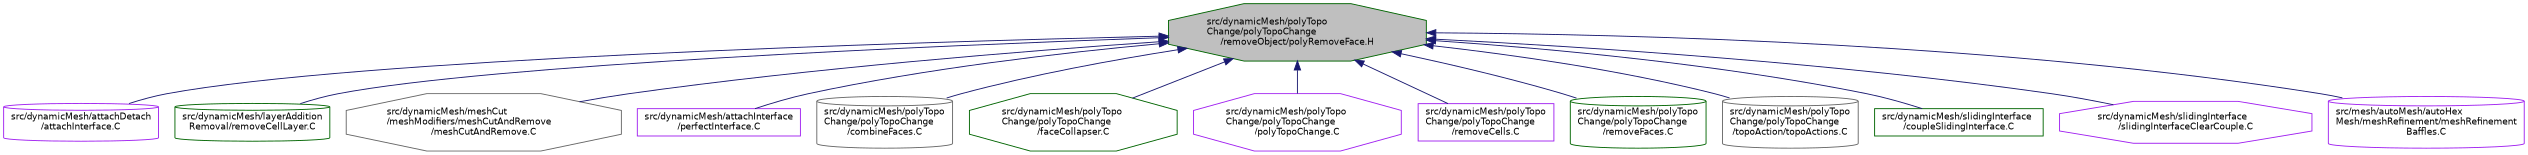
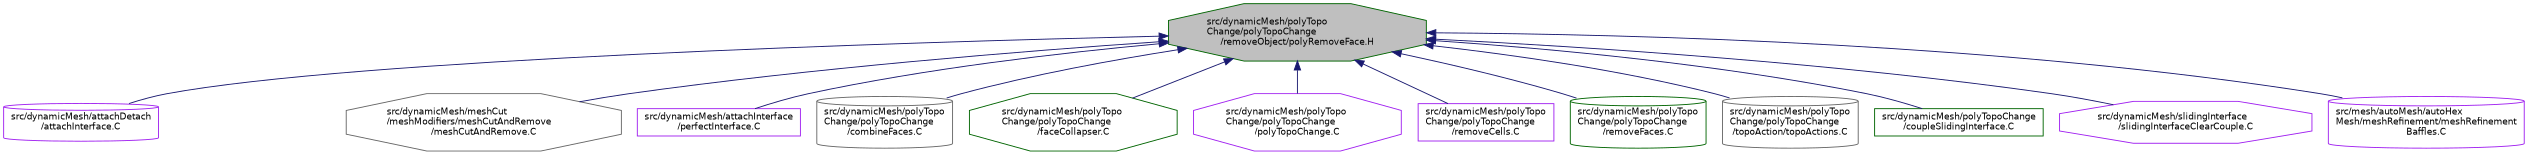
(252, 122) -> none
(1959, 122) -> (1959, 122)
